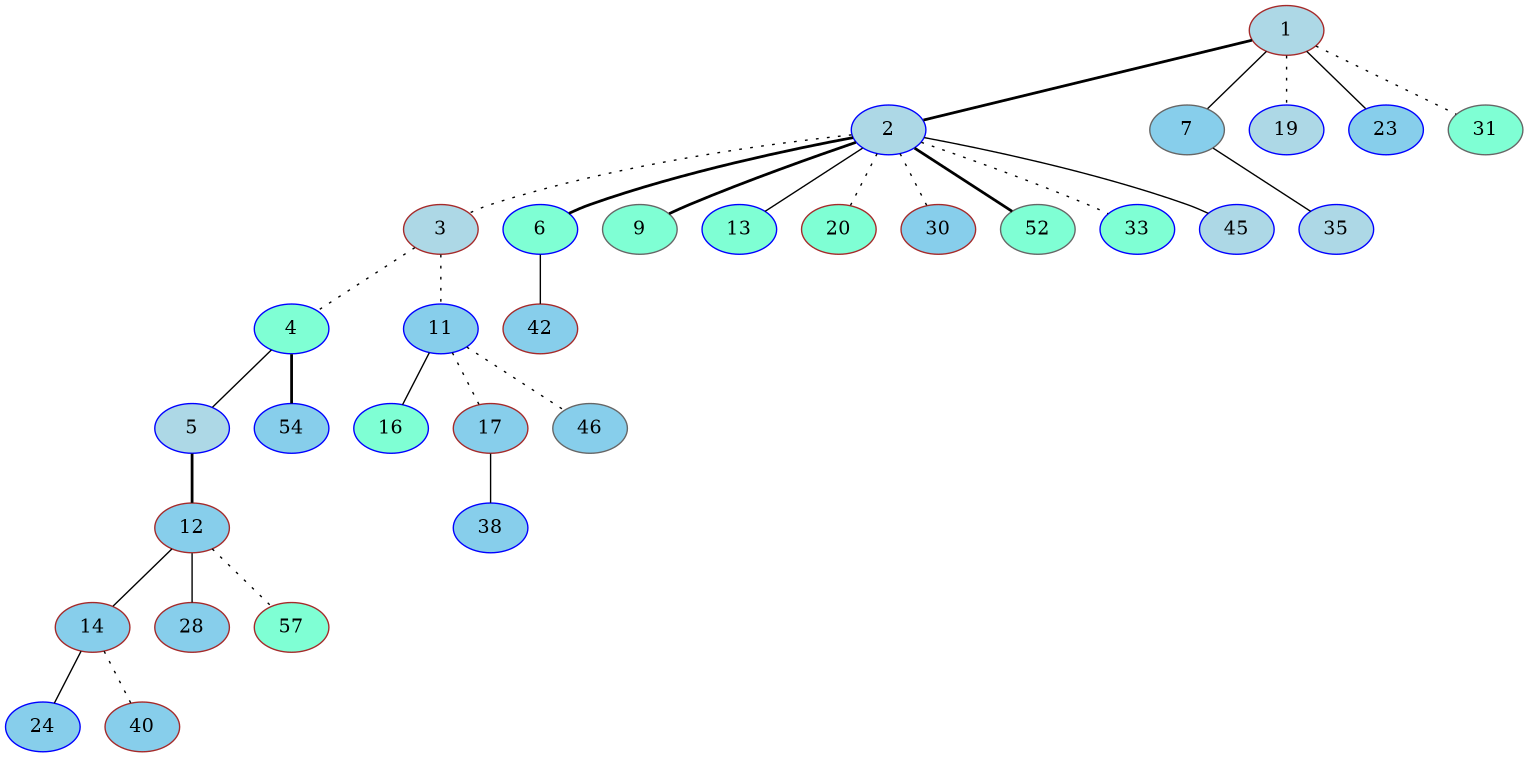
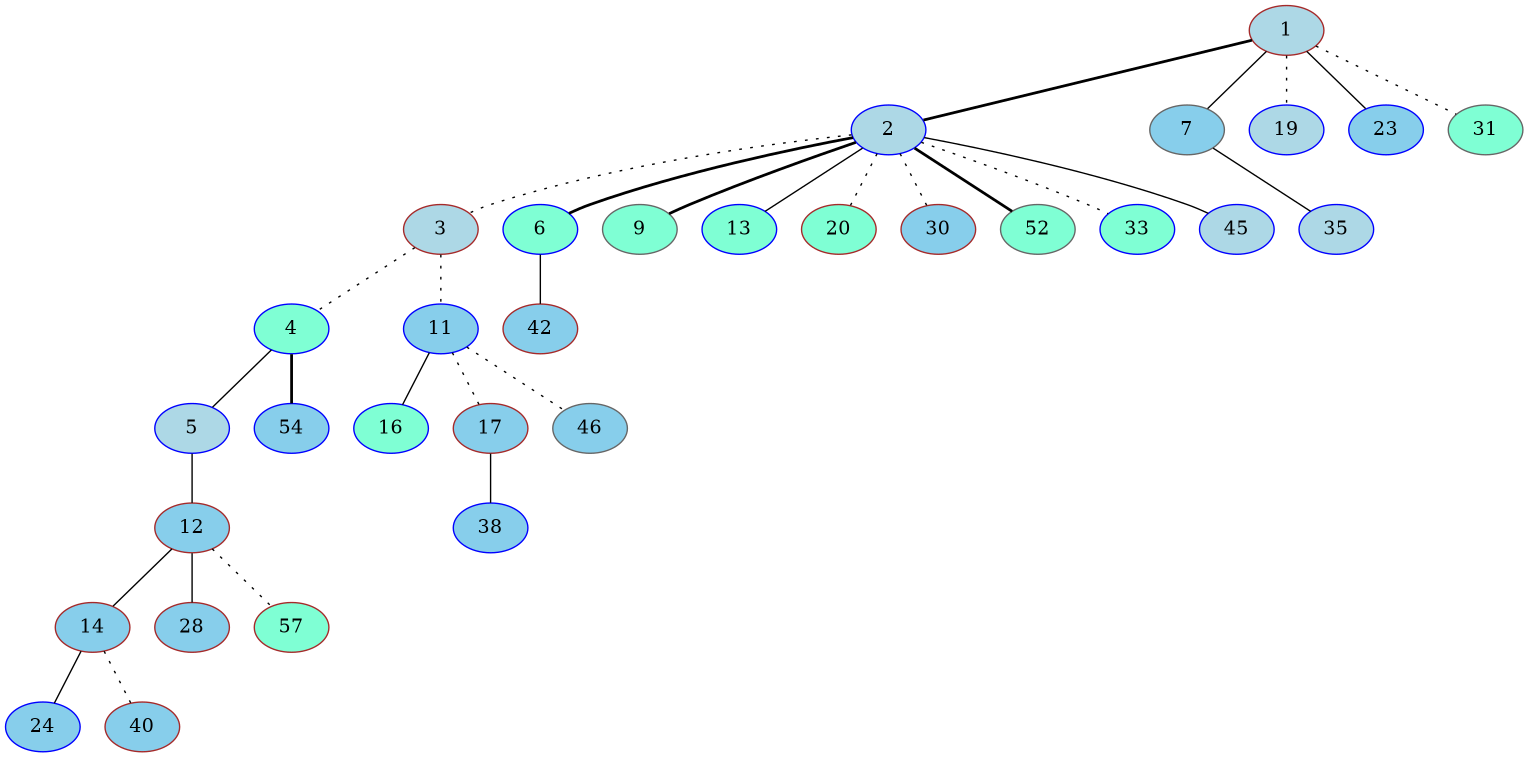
(192, 478) -> (192, 478)
